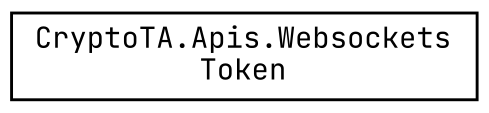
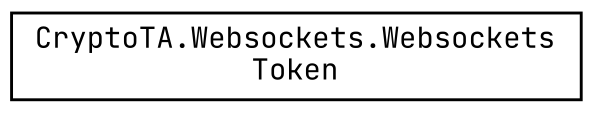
(244, 56) -> (296, 56)
